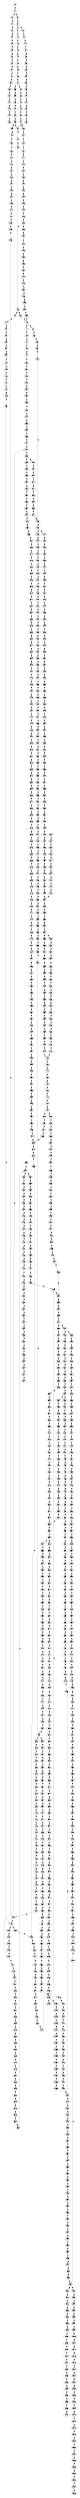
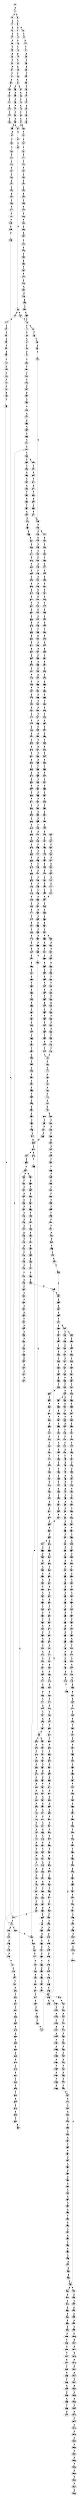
(44, 1113) -> none
none -> (27, 1156)
